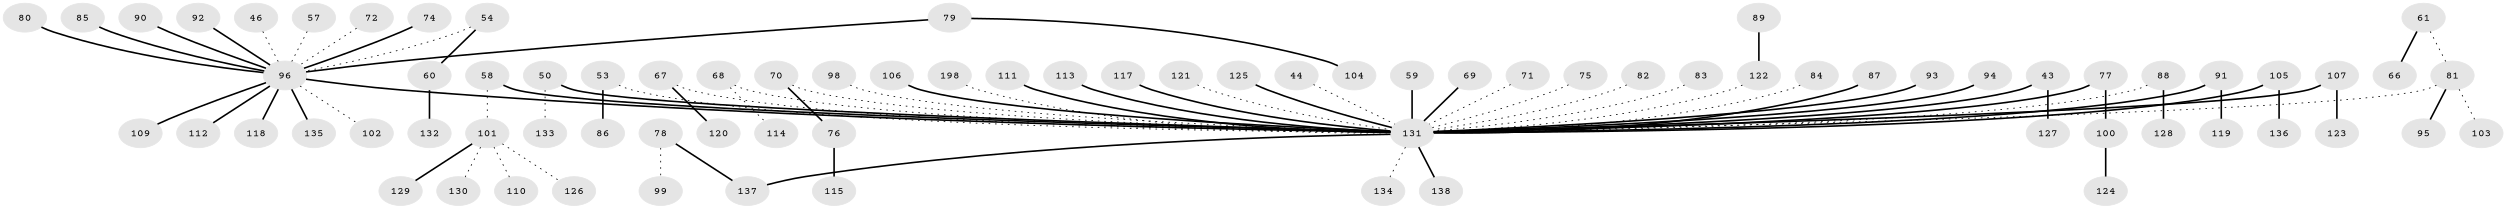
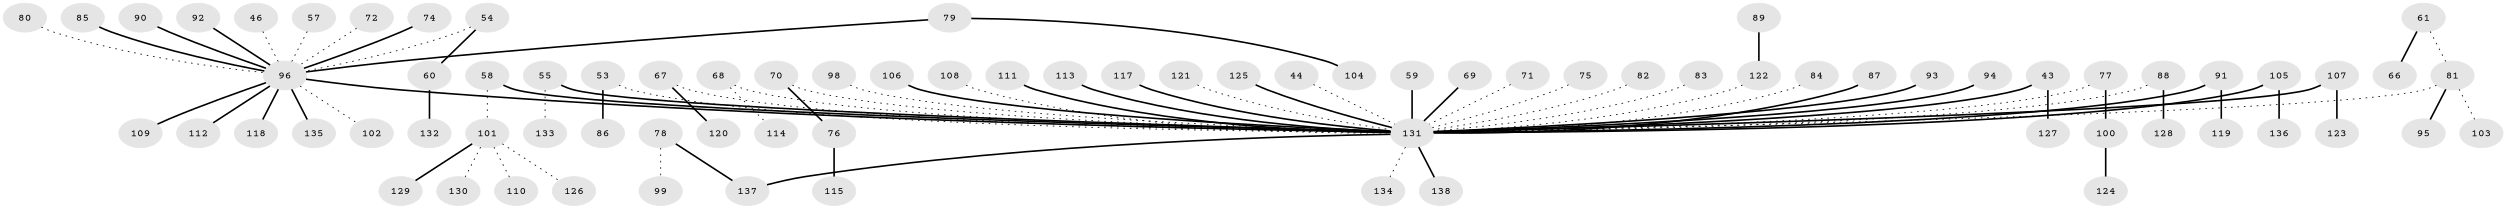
(151, 56) -> (151, 56)
(545, 75) -> (545, 75)
(950, 75) -> (950, 75)
(1763, 122) -> (1763, 122)
